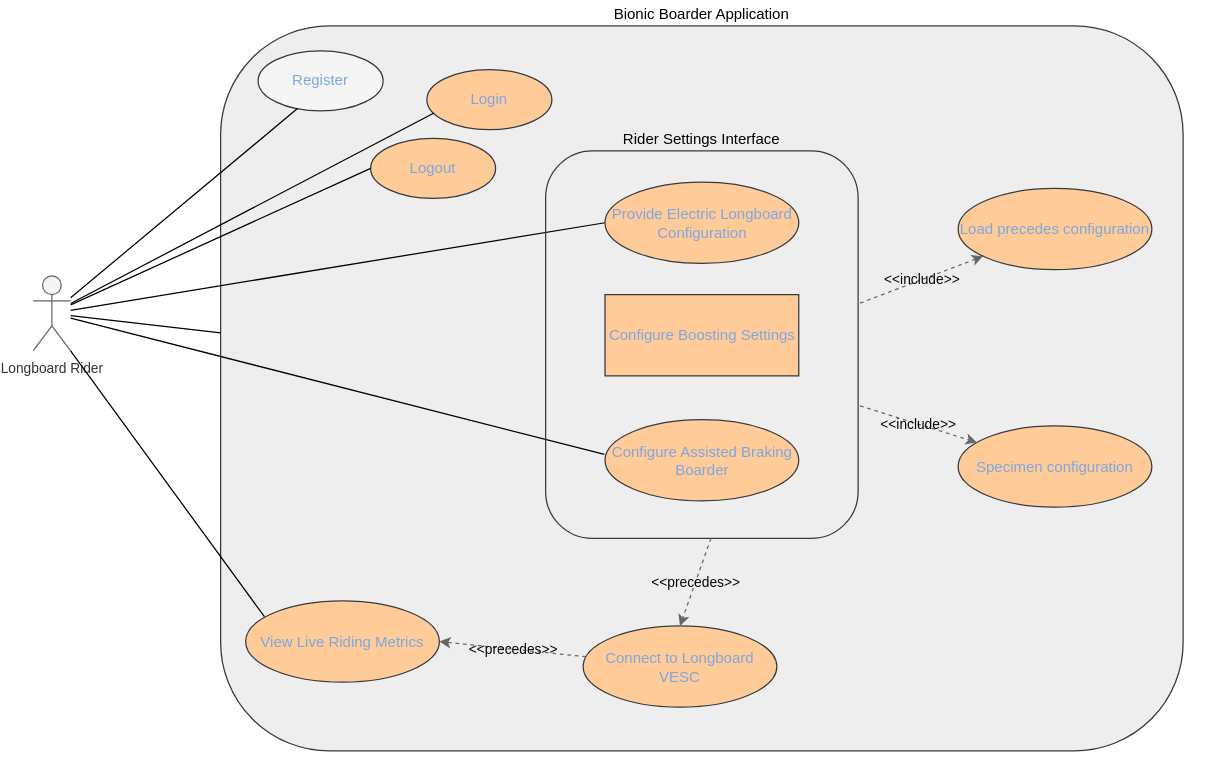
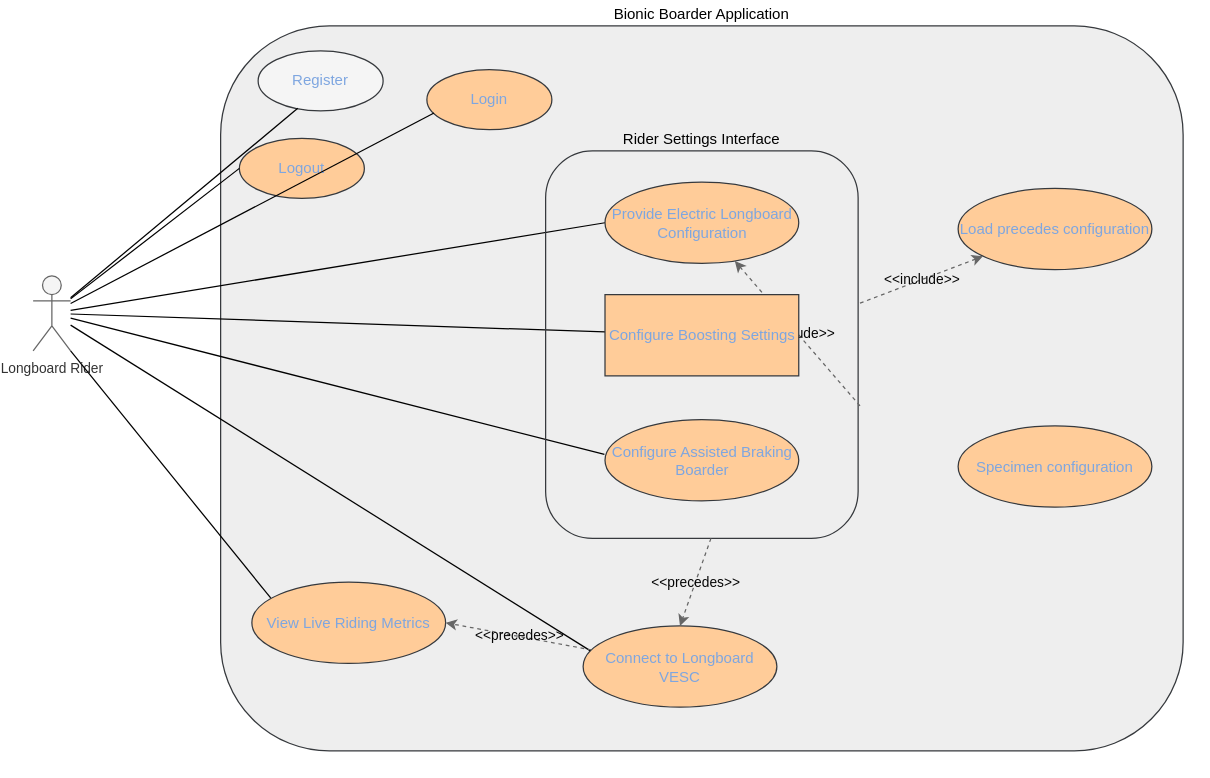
(433, 168) -> (302, 168)
(146, 324) -> (338, 323)
(915, 423) -> (829, 370)
none -> (326, 485)
(343, 641) -> (349, 623)
